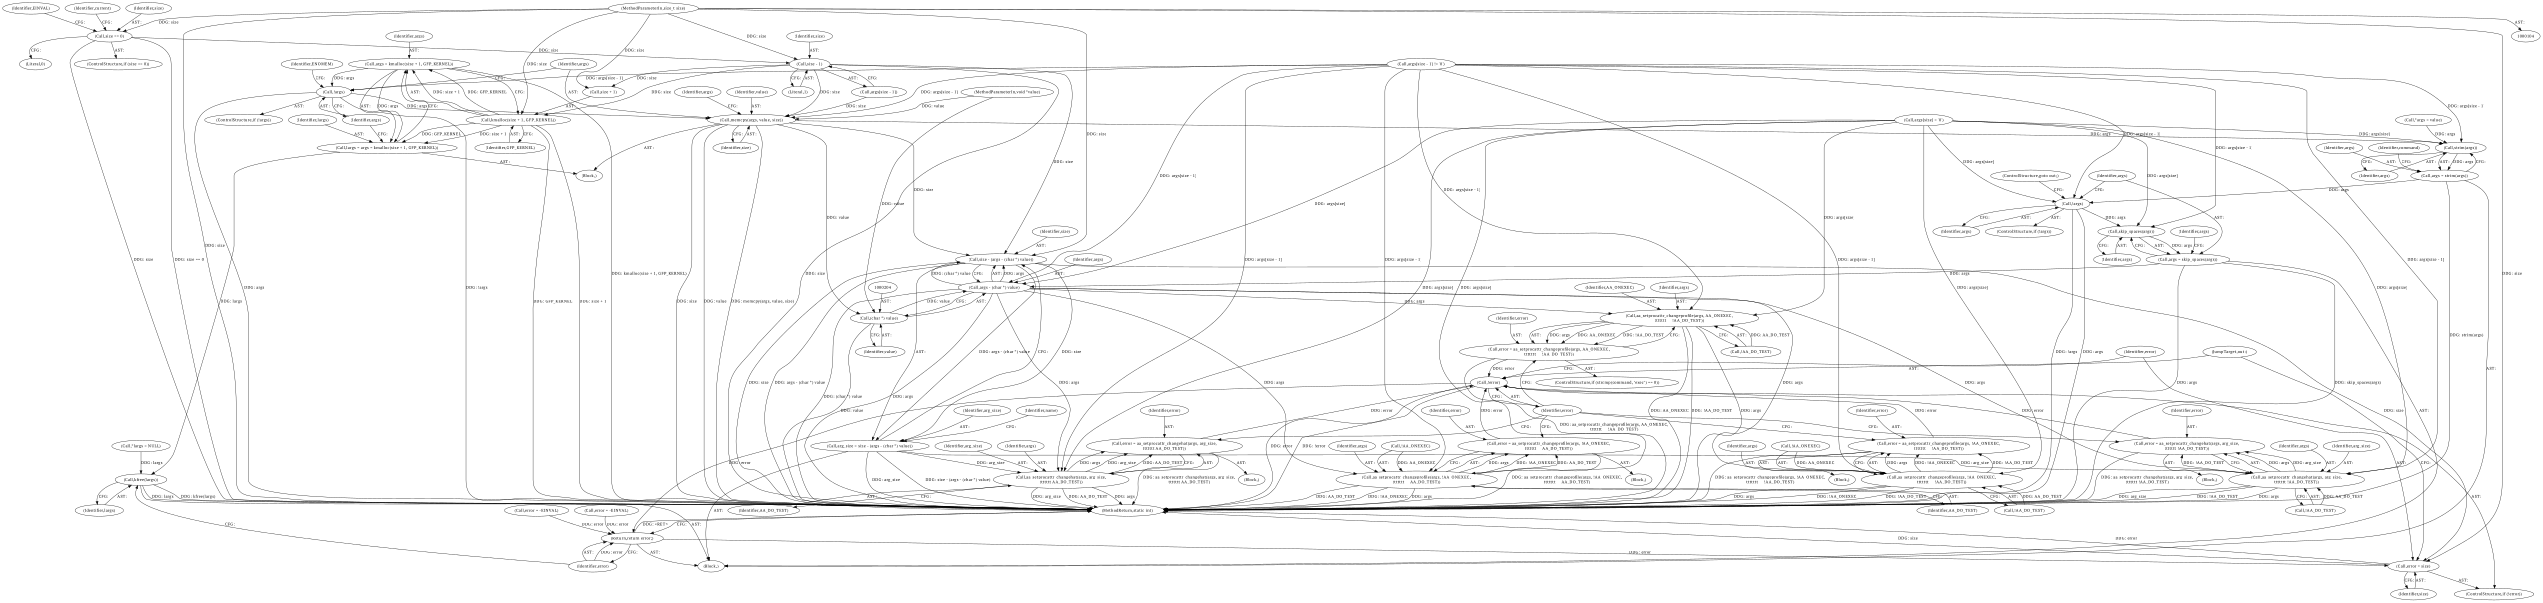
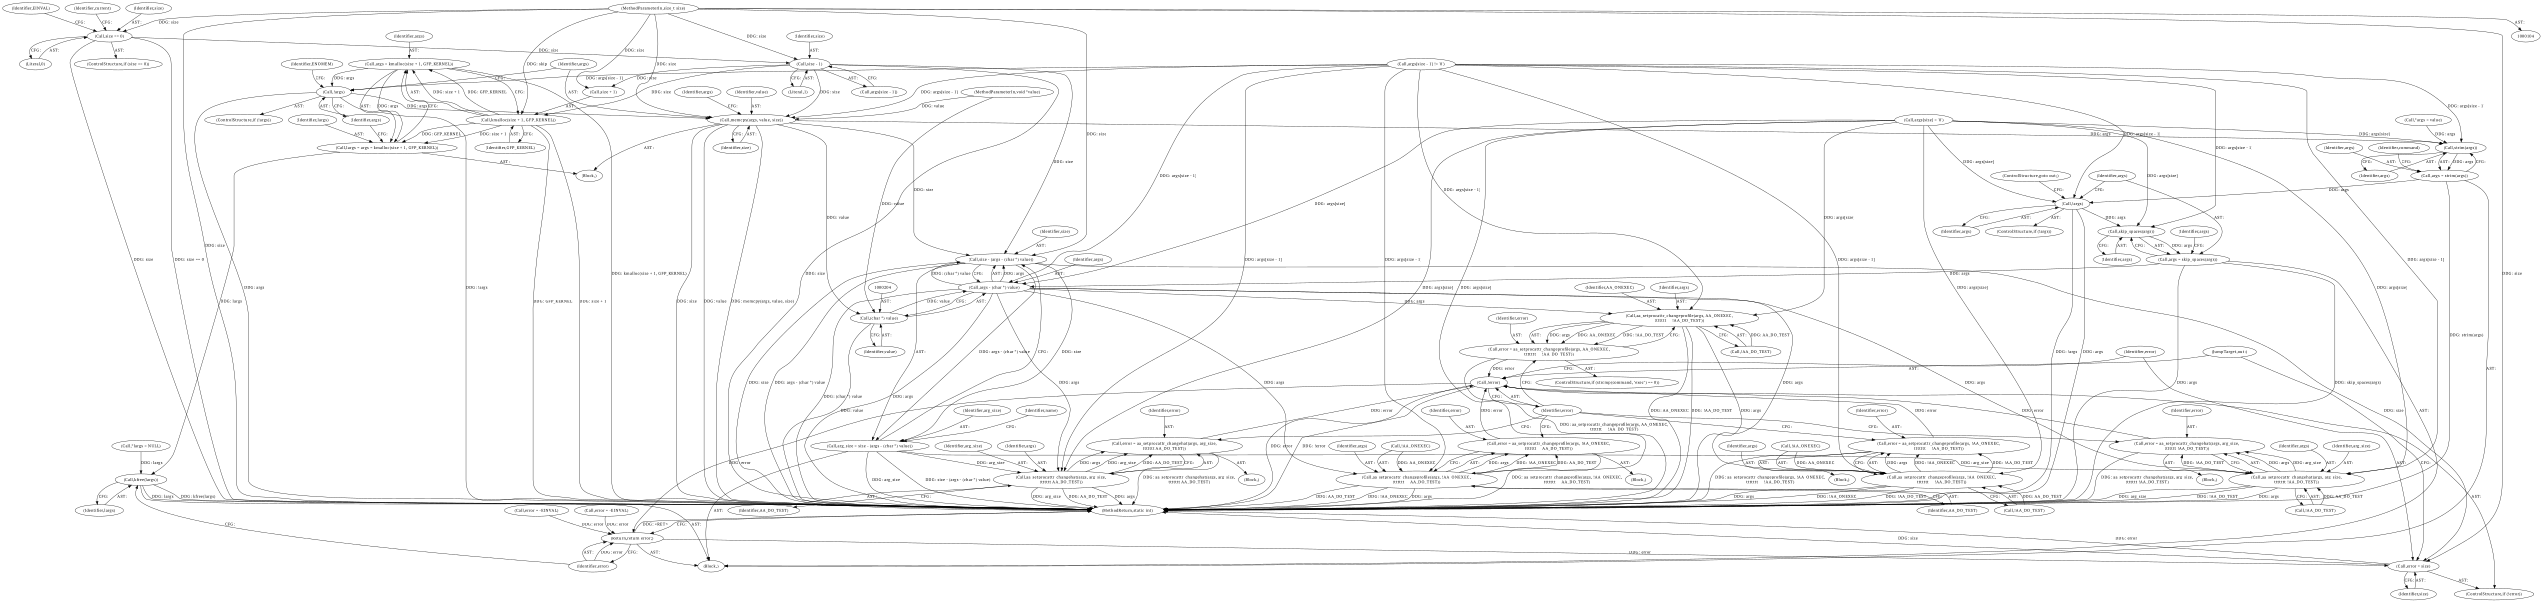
none -> (59, 43)
(537, 64) -> (537, 64)
(828, 109) -> (637, 89)
